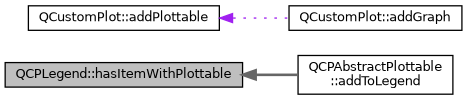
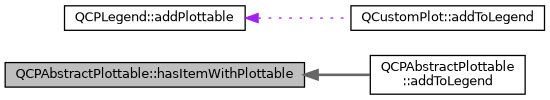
(124, 18) -> (155, 18)
(375, 18) -> (448, 18)
(124, 75) -> (155, 75)
